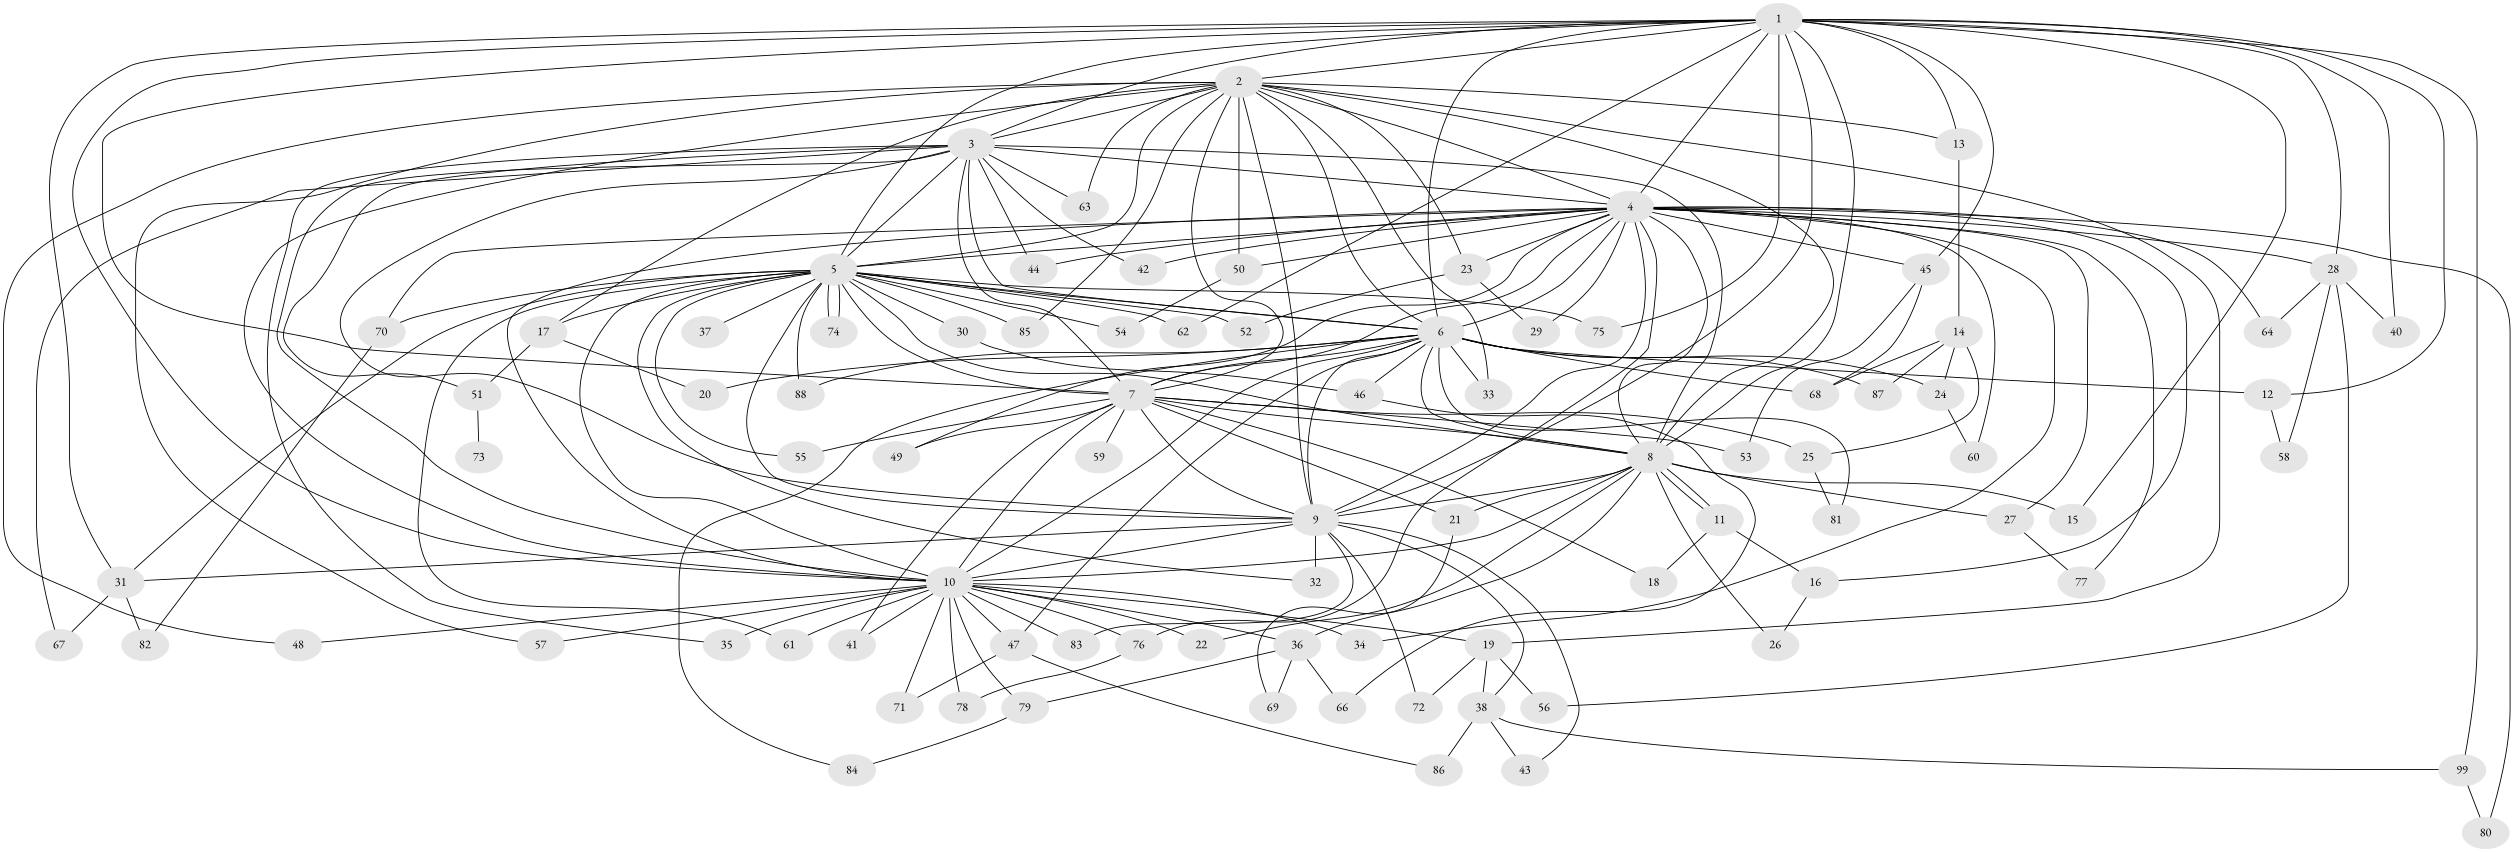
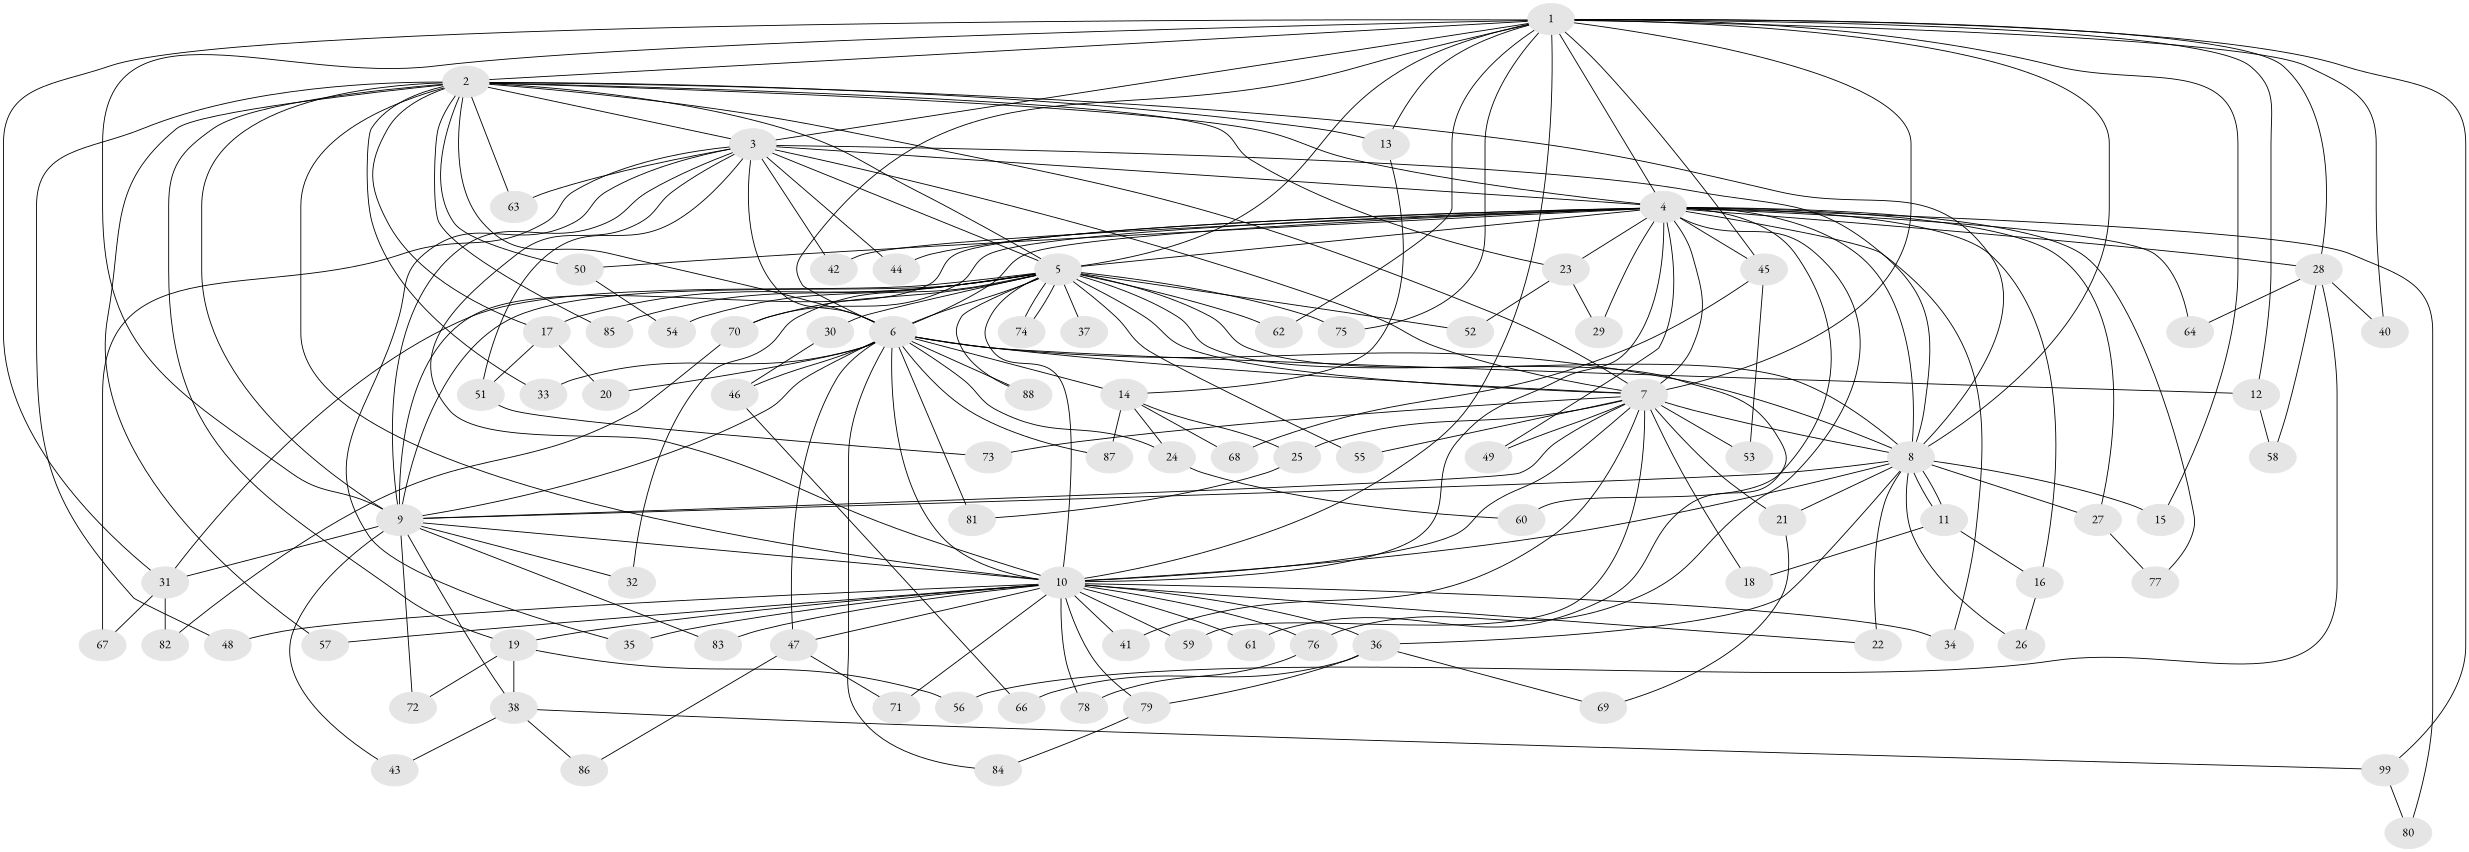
(1618, 367) -> (990, 359)
none -> (1315, 418)
none -> (1125, 614)
